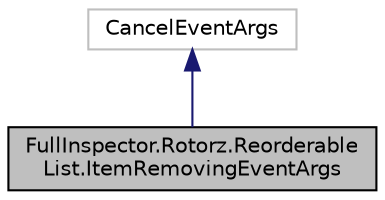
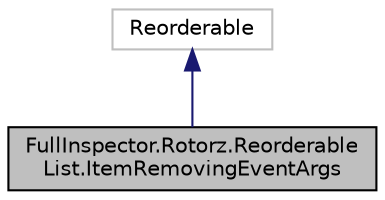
(192, 29) -> (192, 29)
